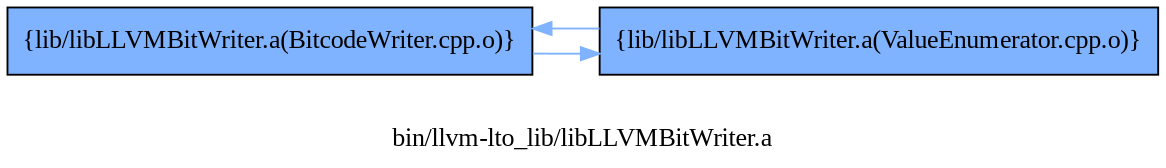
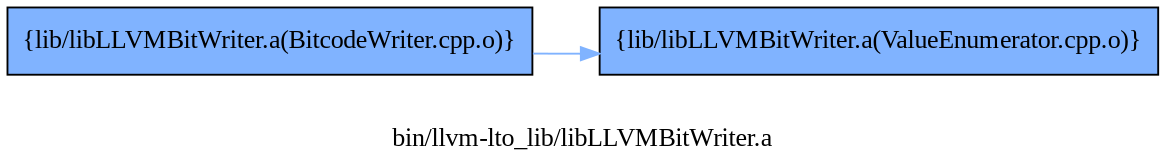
(576, 28) -> none
